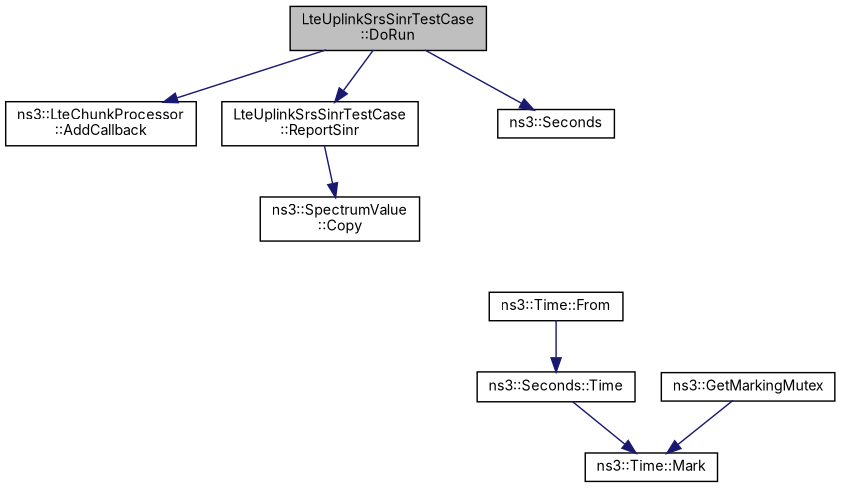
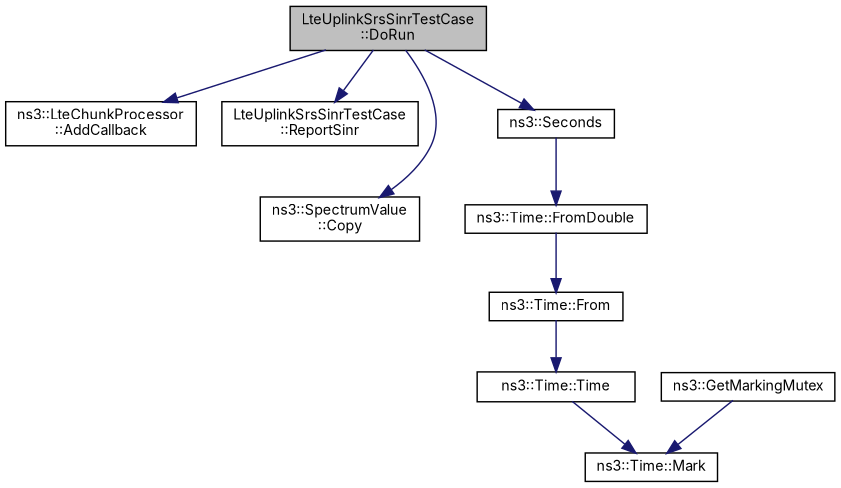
(328, 164) -> (436, 124)
none -> (556, 219)
(556, 387) -> (556, 387)
